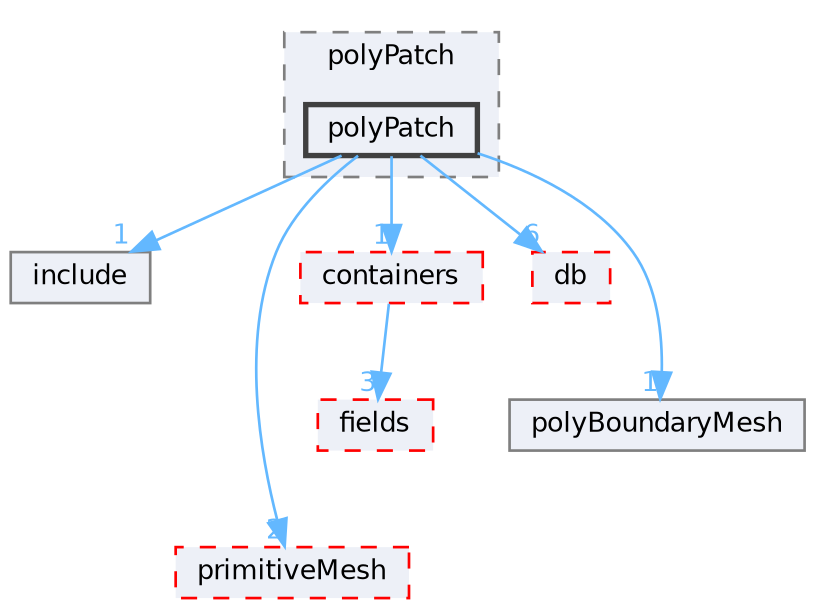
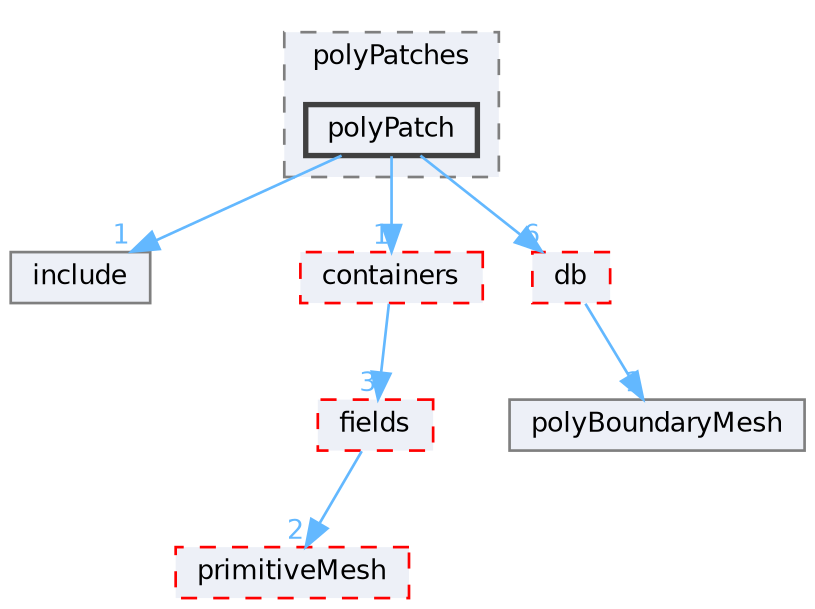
(392, 58) -> (392, 58)
(613, 229) -> (607, 340)
(259, 322) -> (341, 487)
